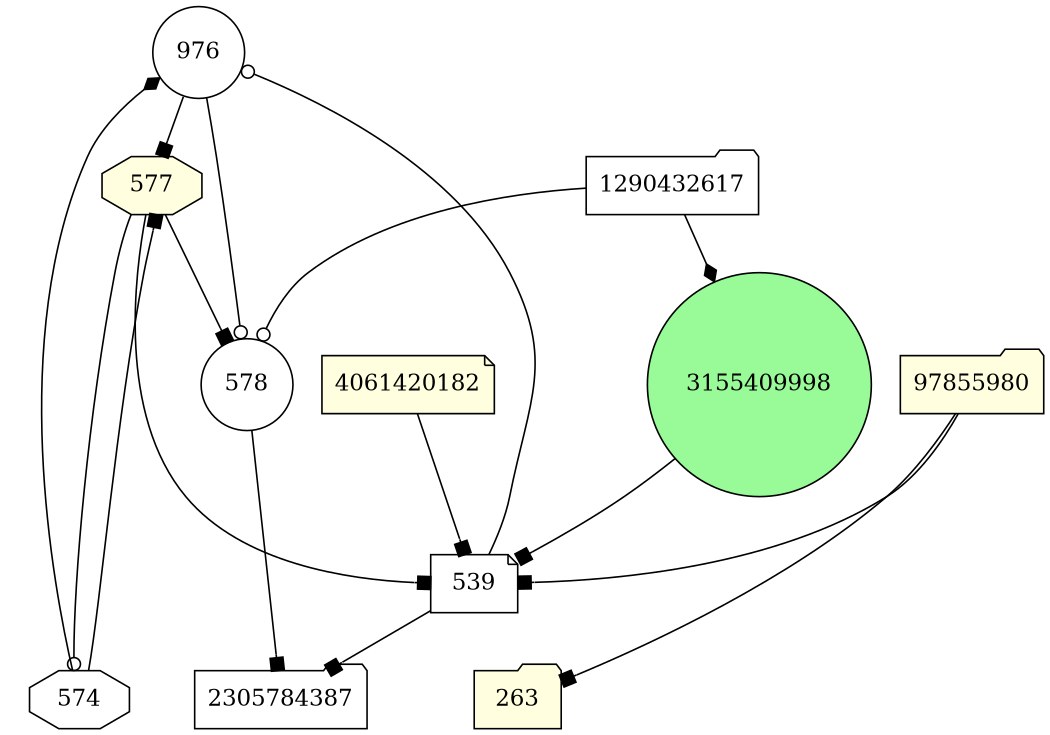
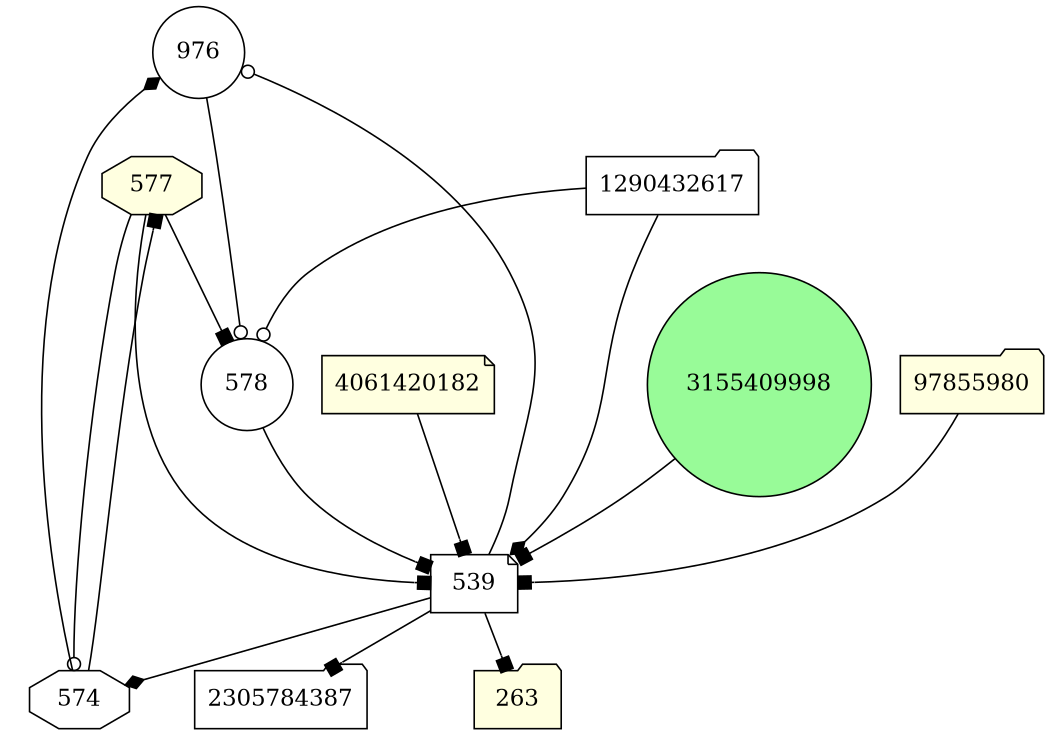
(175, 119) -> none
(696, 239) -> (604, 385)
(263, 537) -> (325, 511)
(785, 569) -> (493, 634)
none -> (287, 639)
